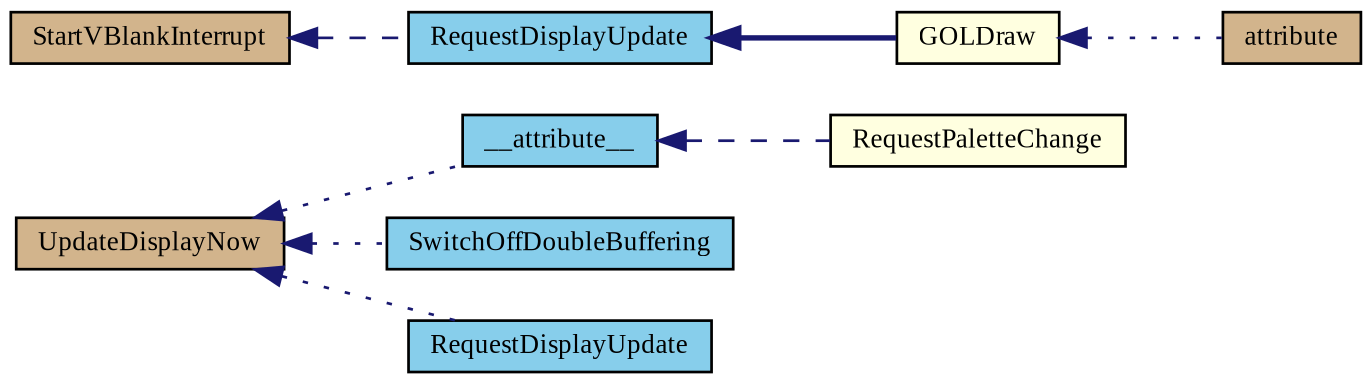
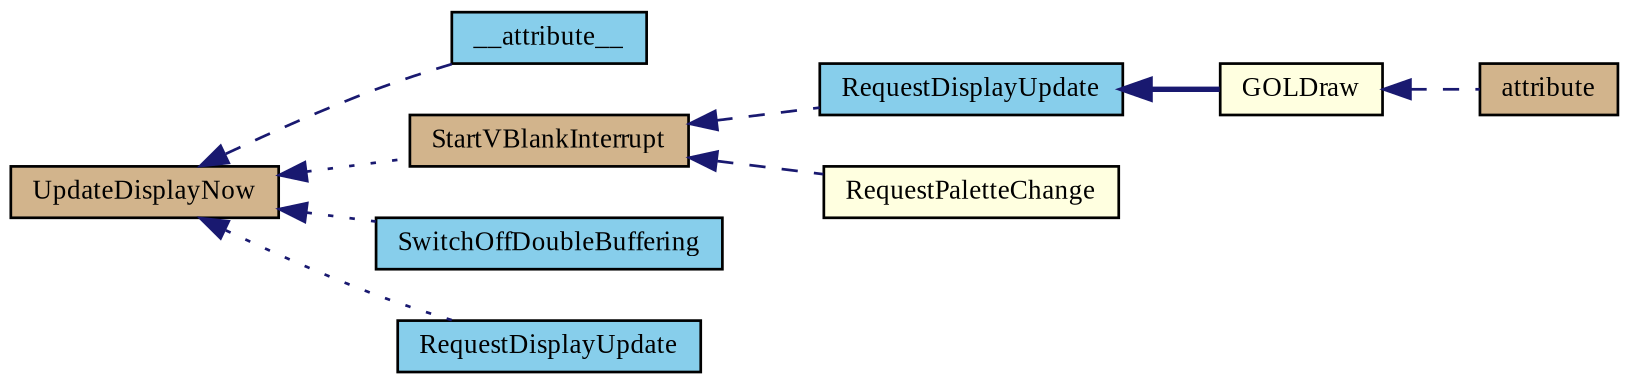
(1154, 38) -> (1445, 89)
(758, 141) -> (770, 168)
none -> (358, 165)
(372, 188) -> (338, 104)
